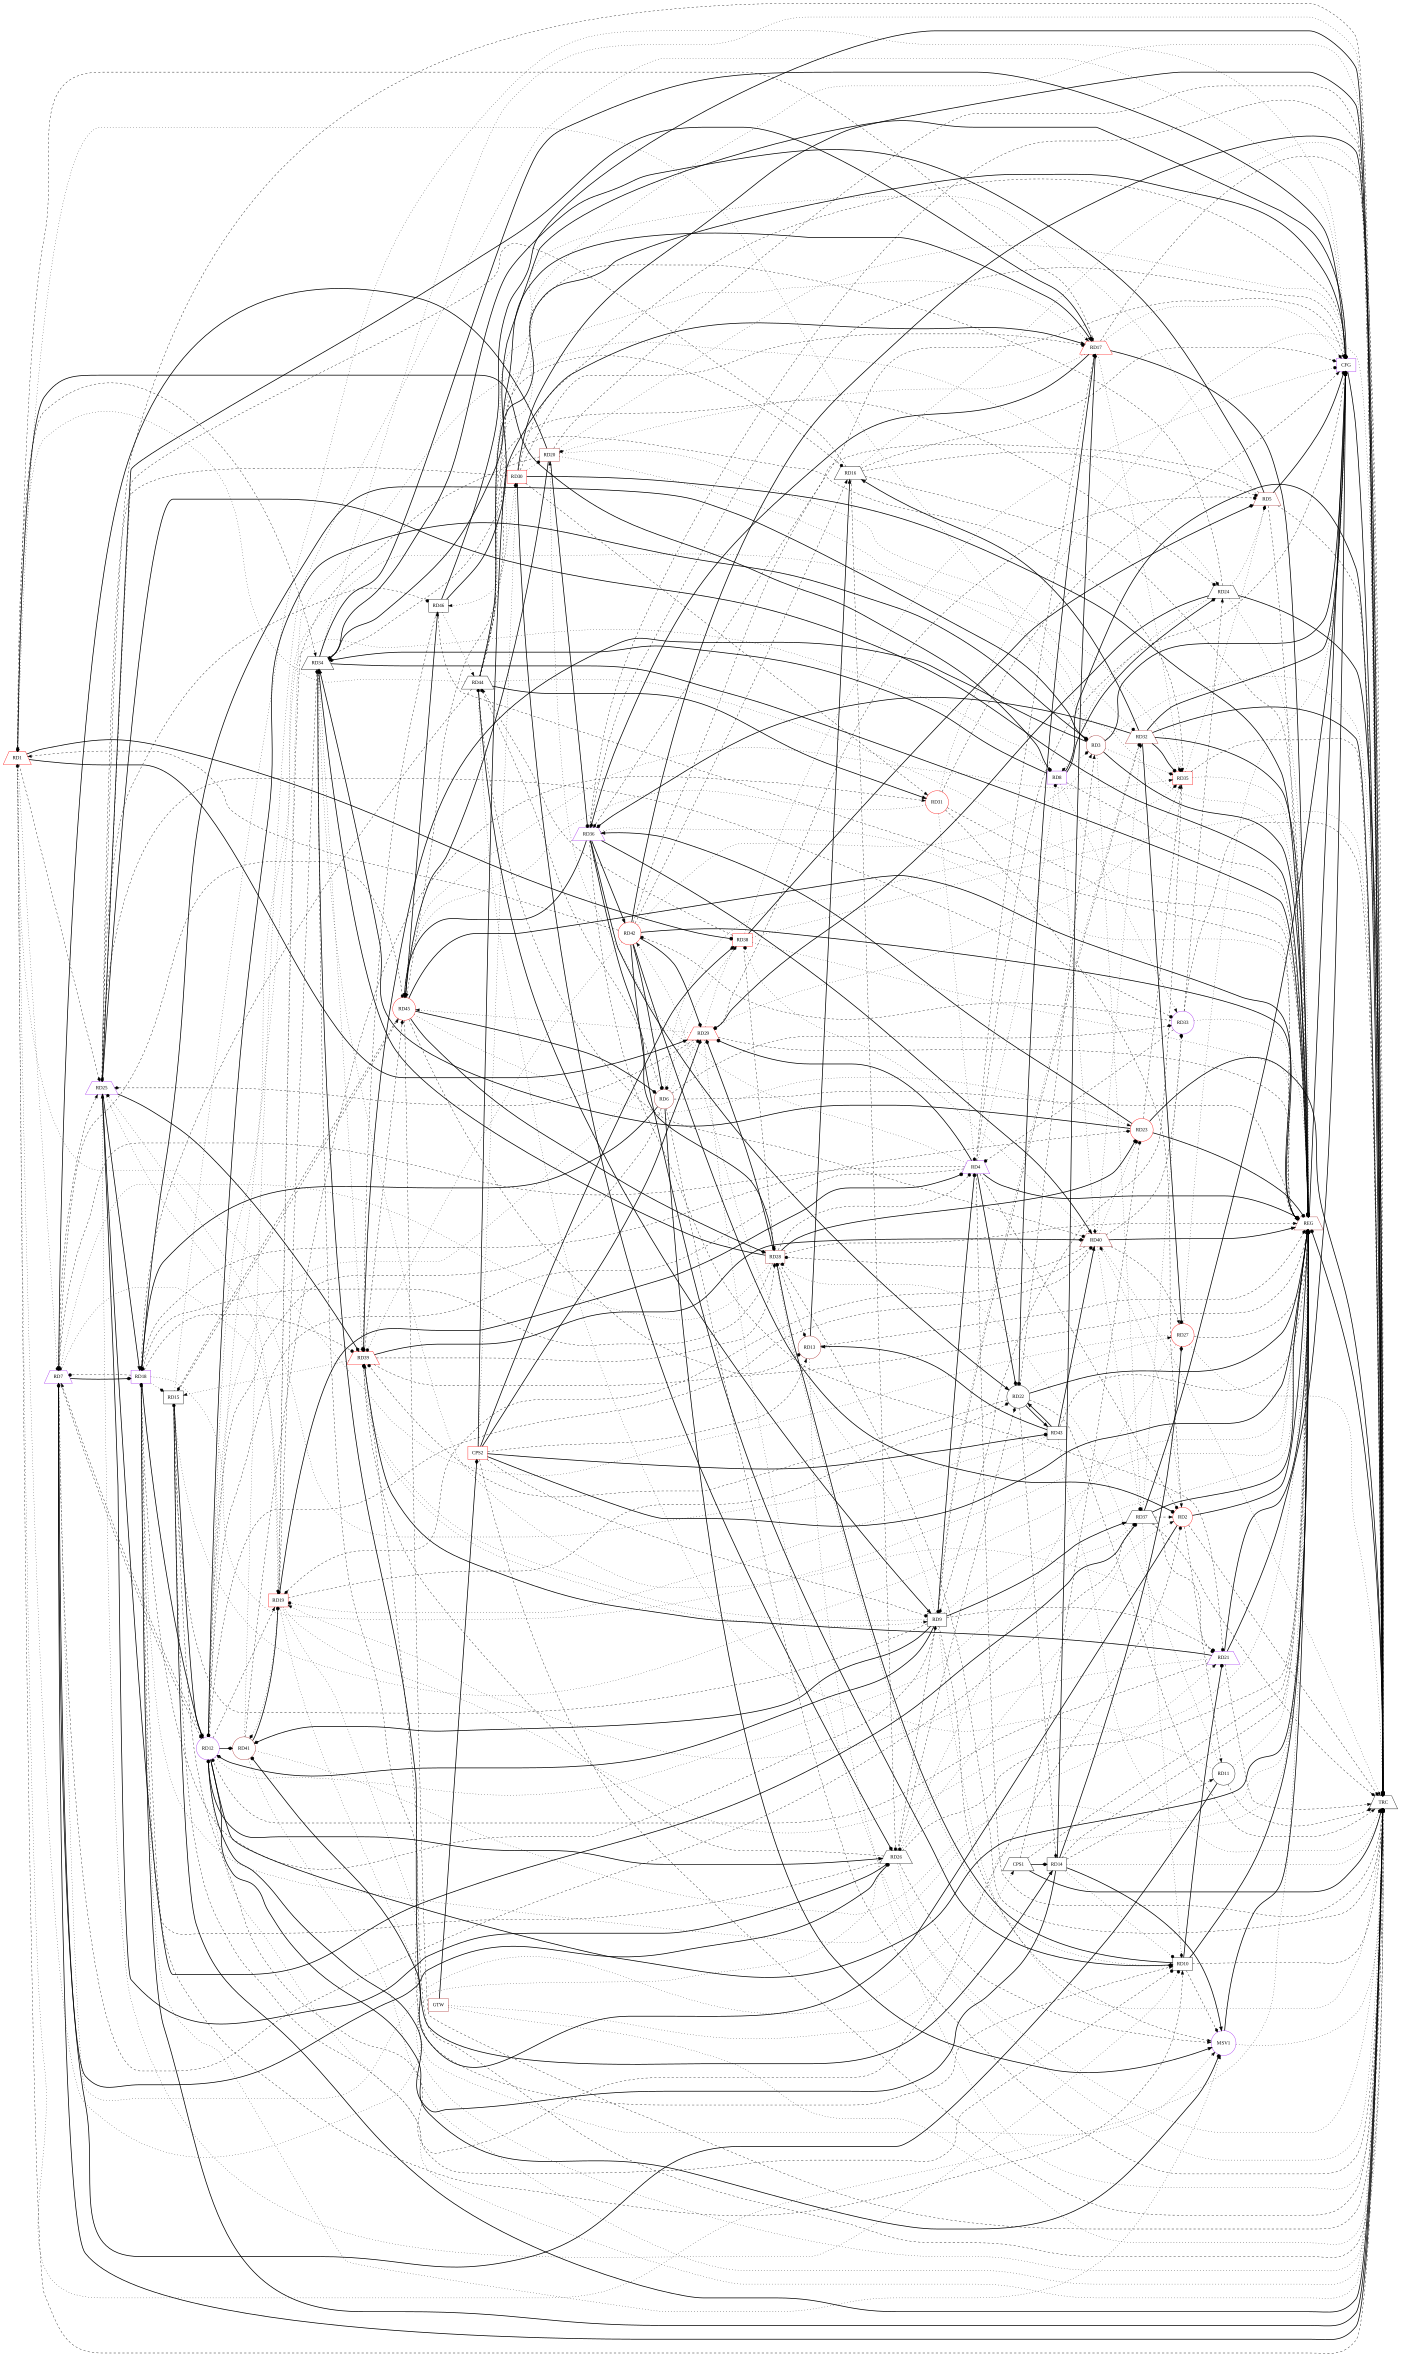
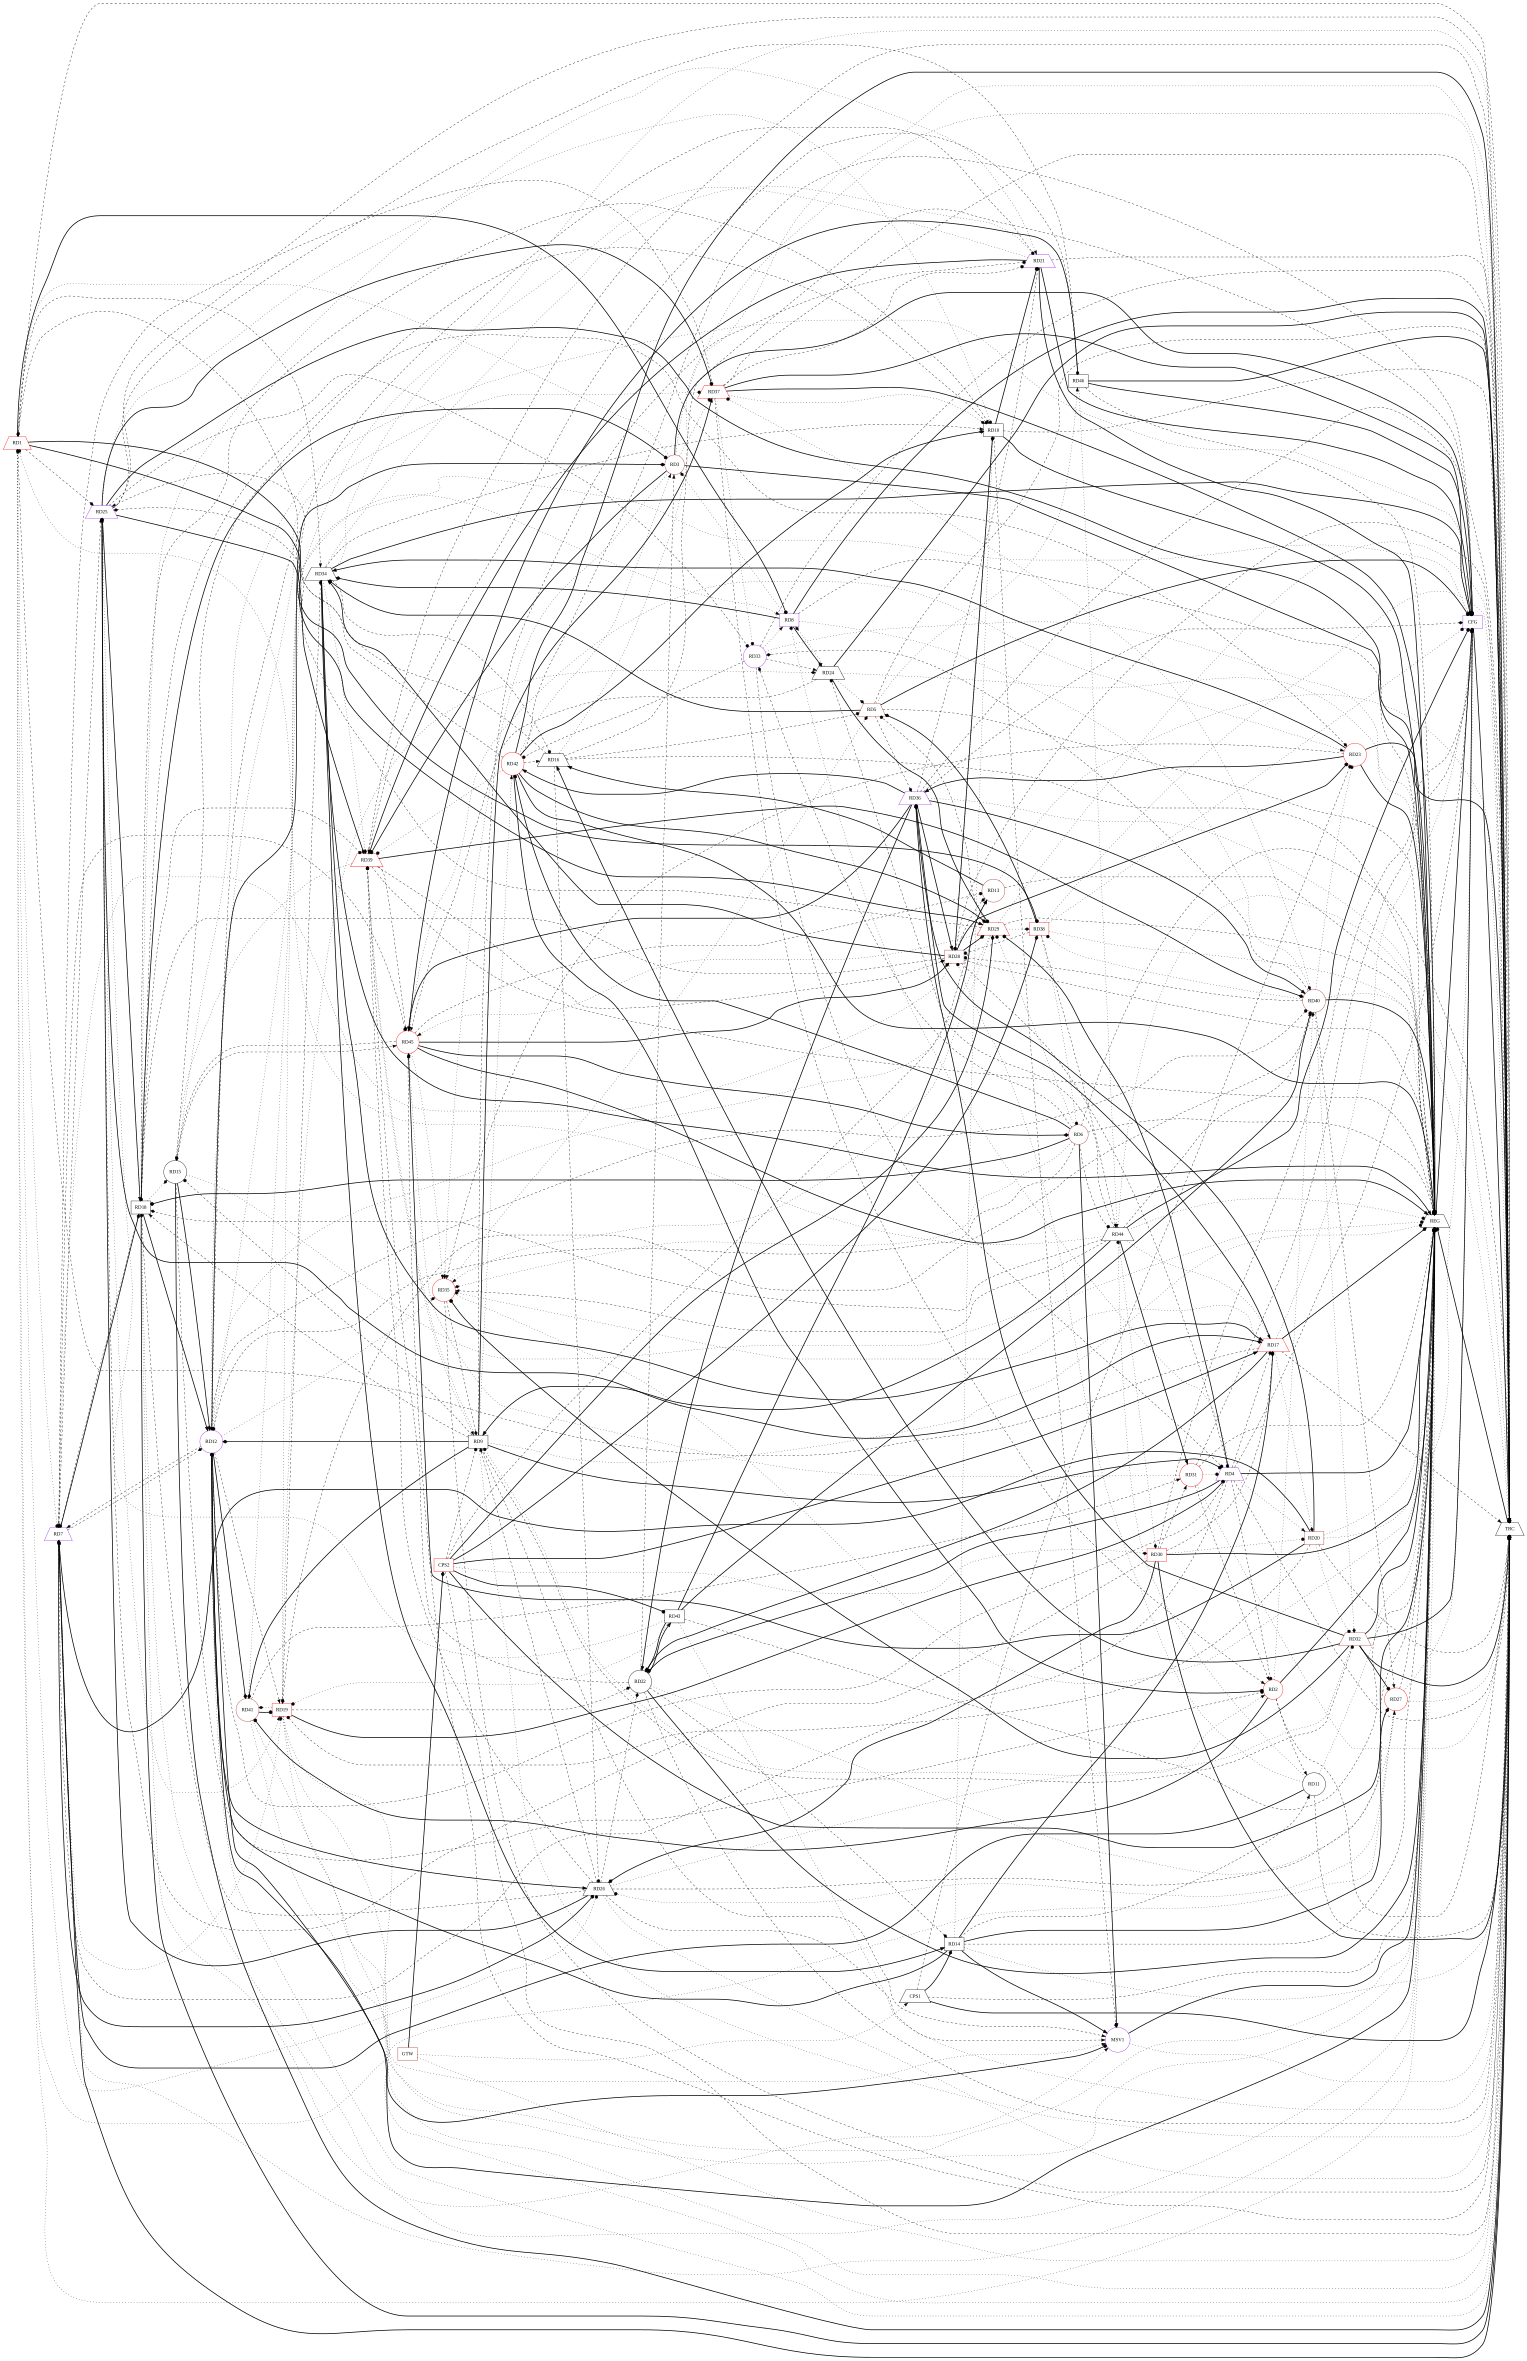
(1183, 778) -> (444, 1290)
(421, 807) -> (609, 414)
(1118, 897) -> (772, 639)
(649, 1015) -> (736, 1007)
(1309, 1223) -> (1435, 1221)
(1096, 1240) -> (1314, 1001)
(141, 1377) -> (141, 1207)
(173, 1397) -> (175, 1172)
(1142, 1517) -> (714, 392)
